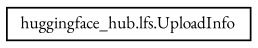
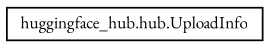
(129, 24) -> (135, 24)
